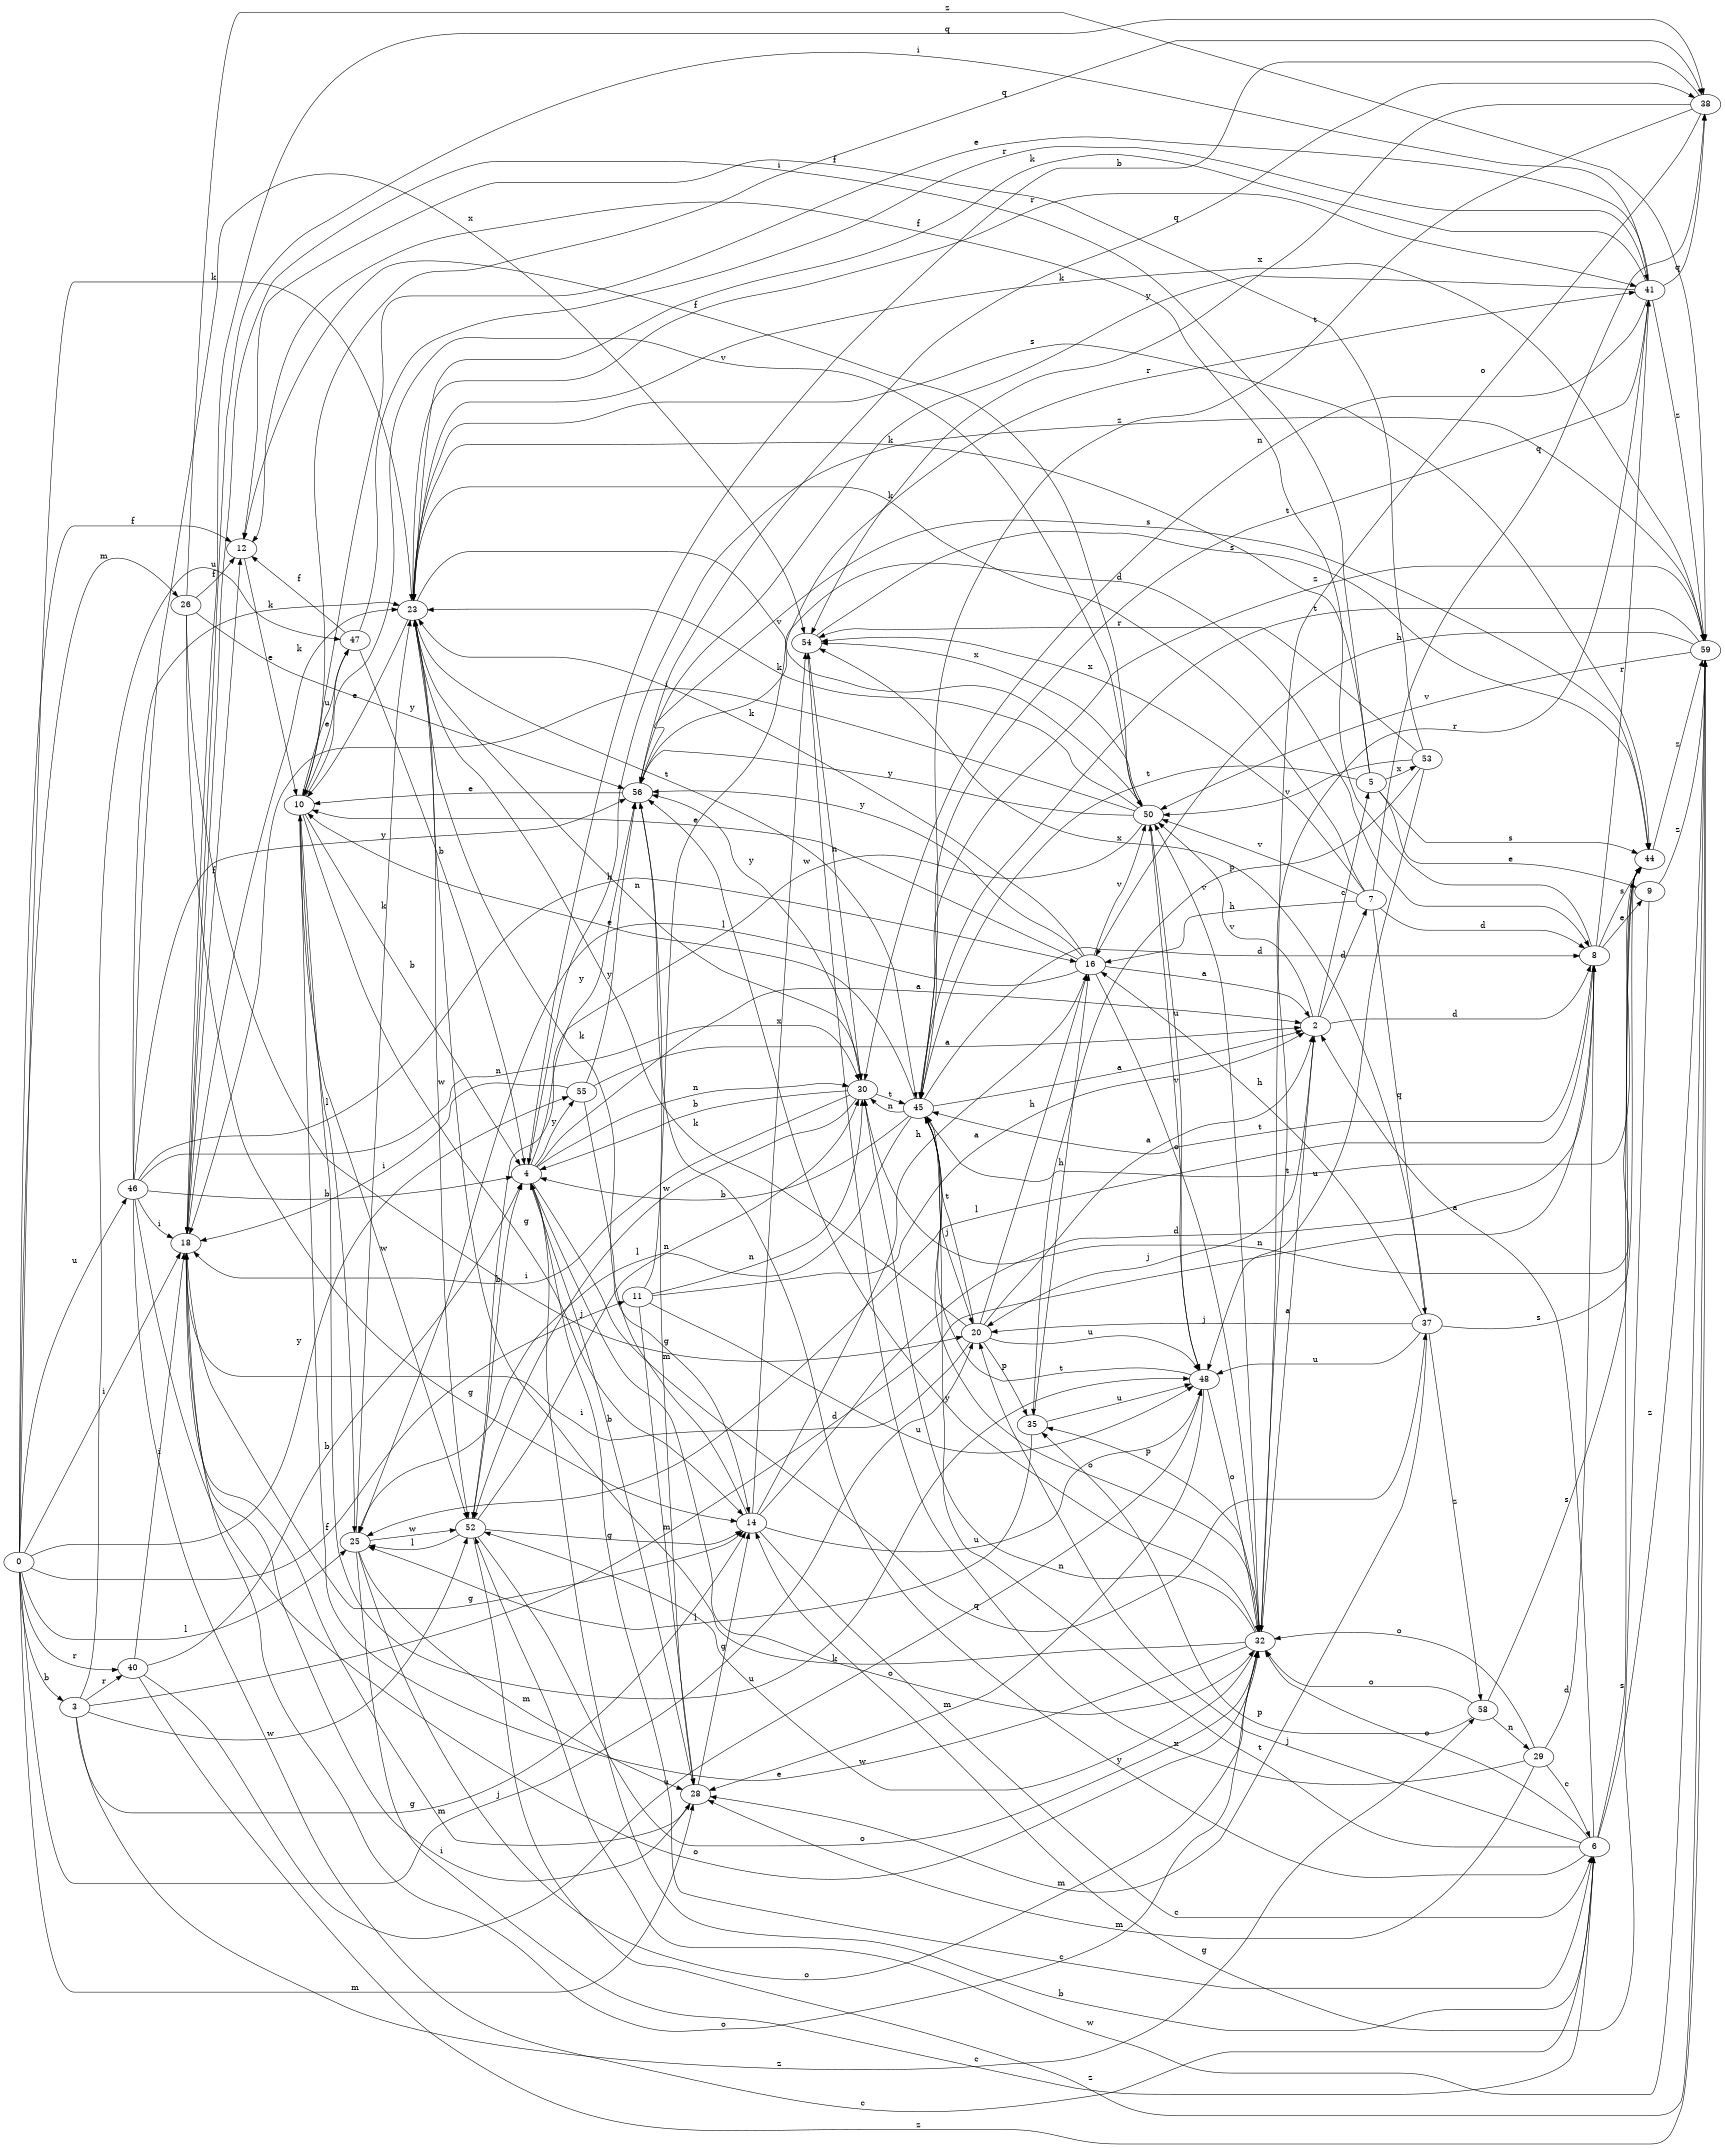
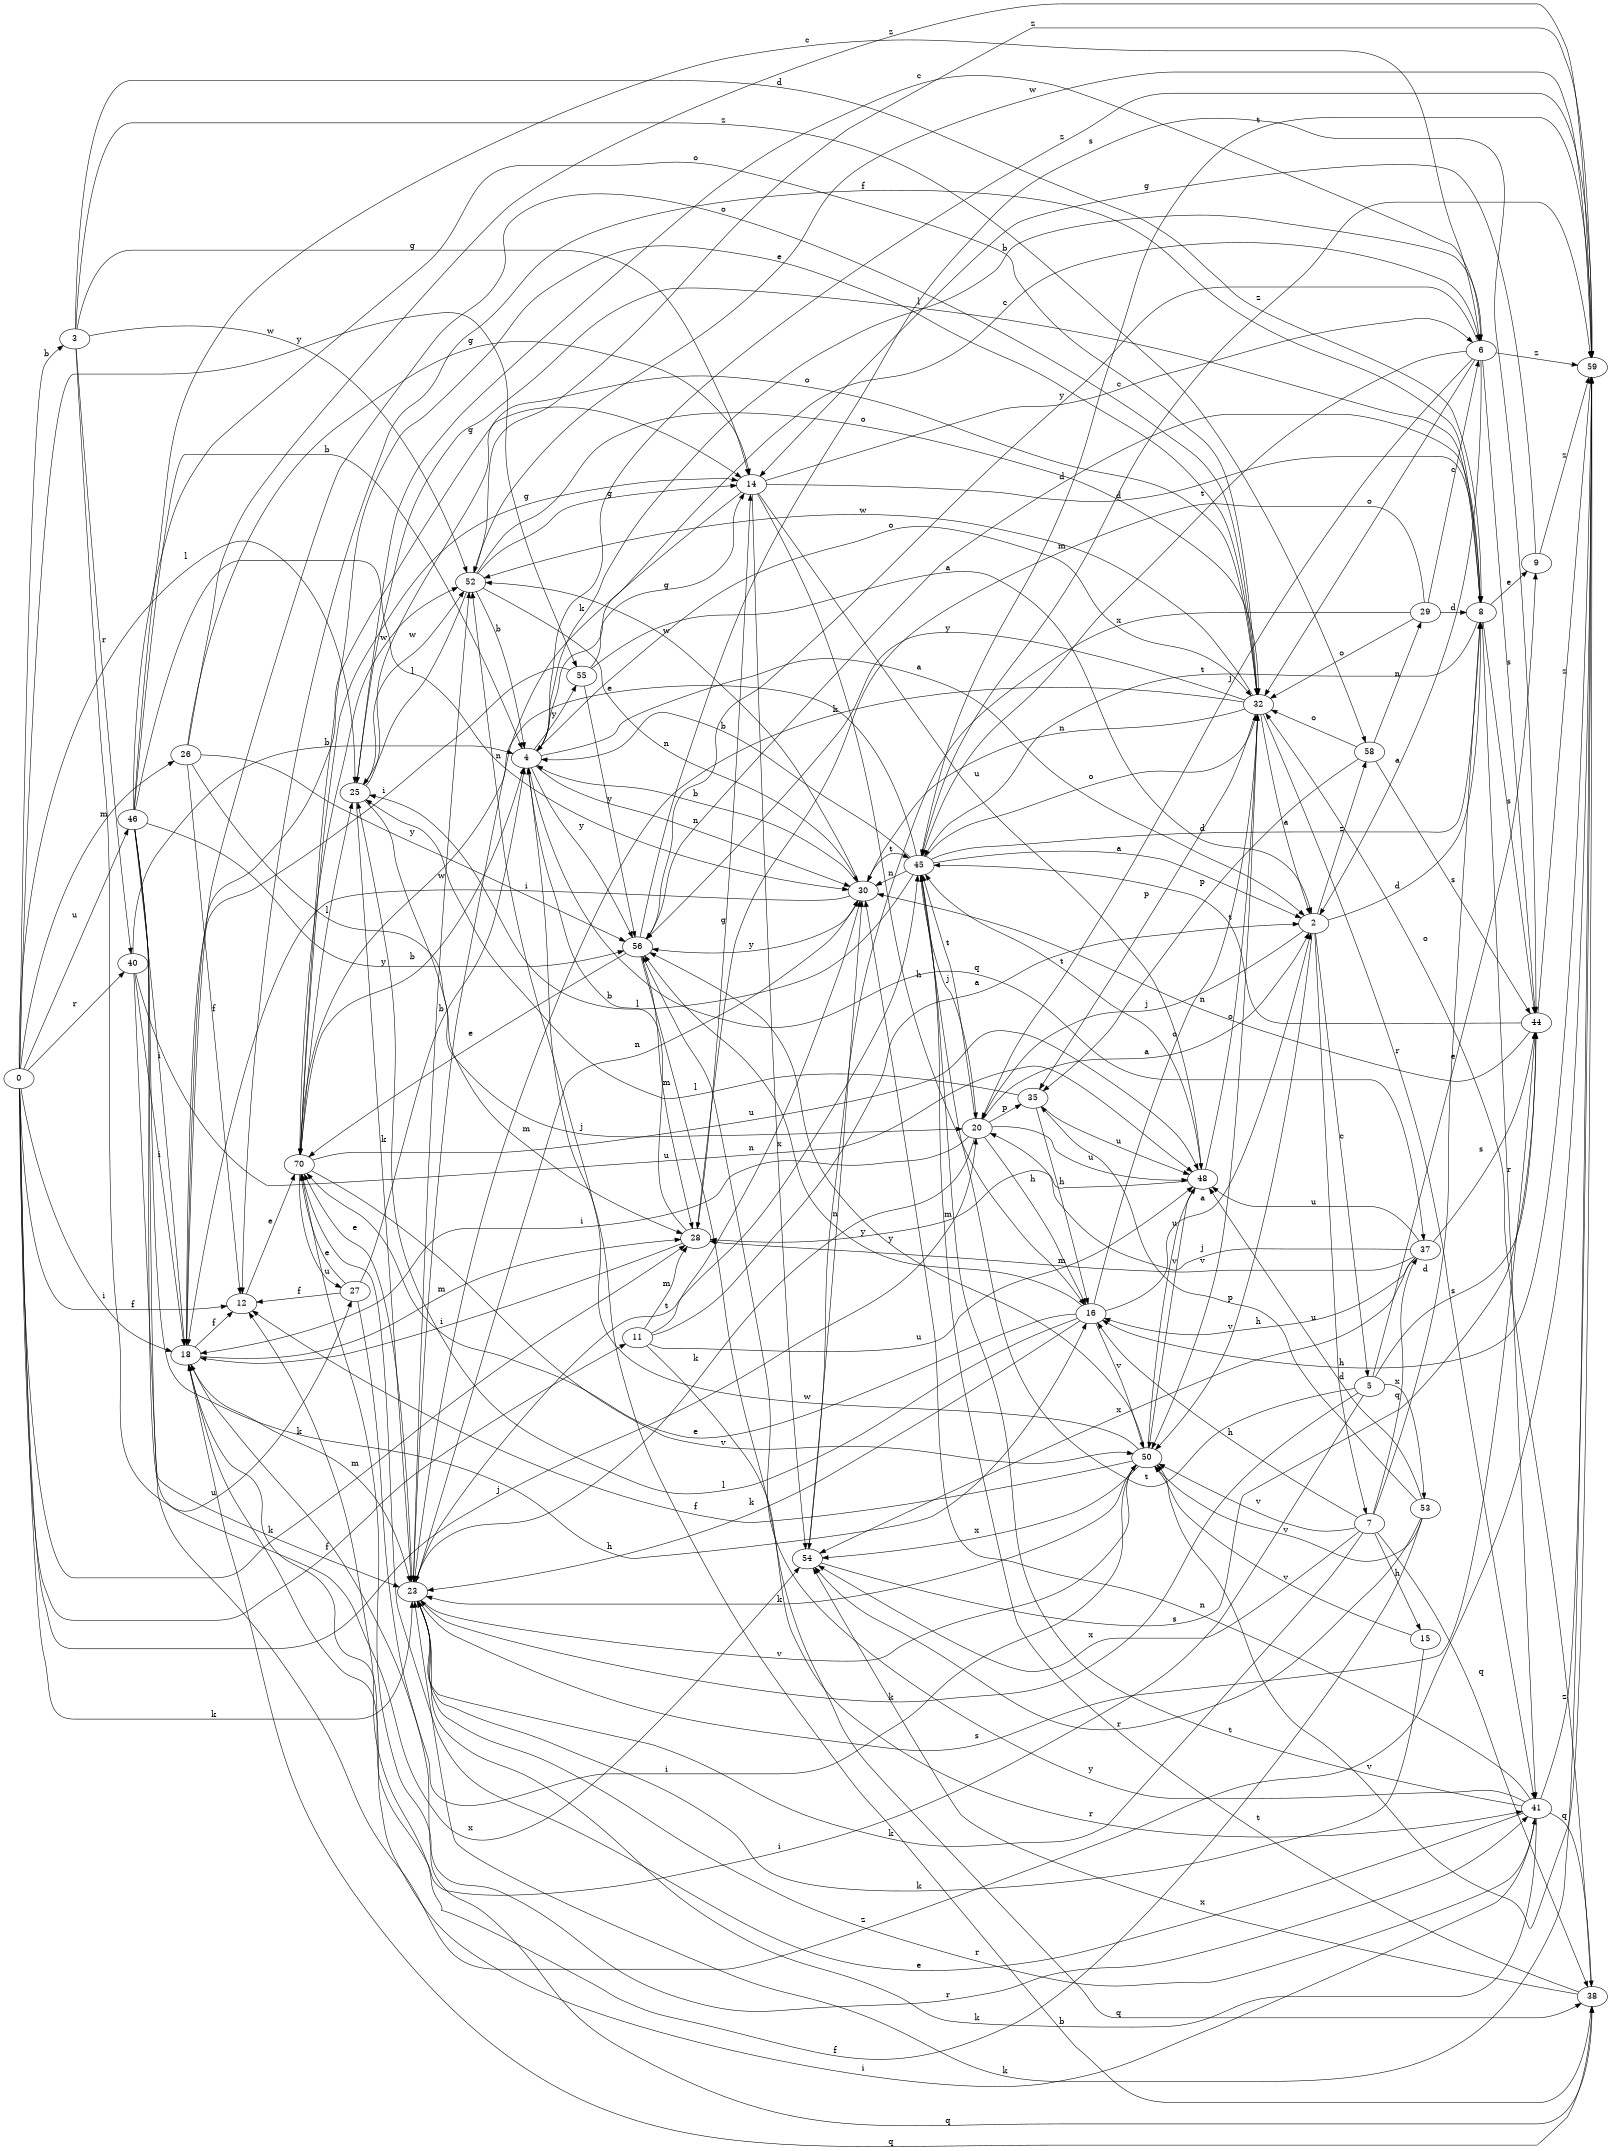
(355, 640) -> (355, 1291)
(299, 805) -> (299, 1165)
(1455, 1514) -> (1341, 840)
none -> (1425, 1639)
